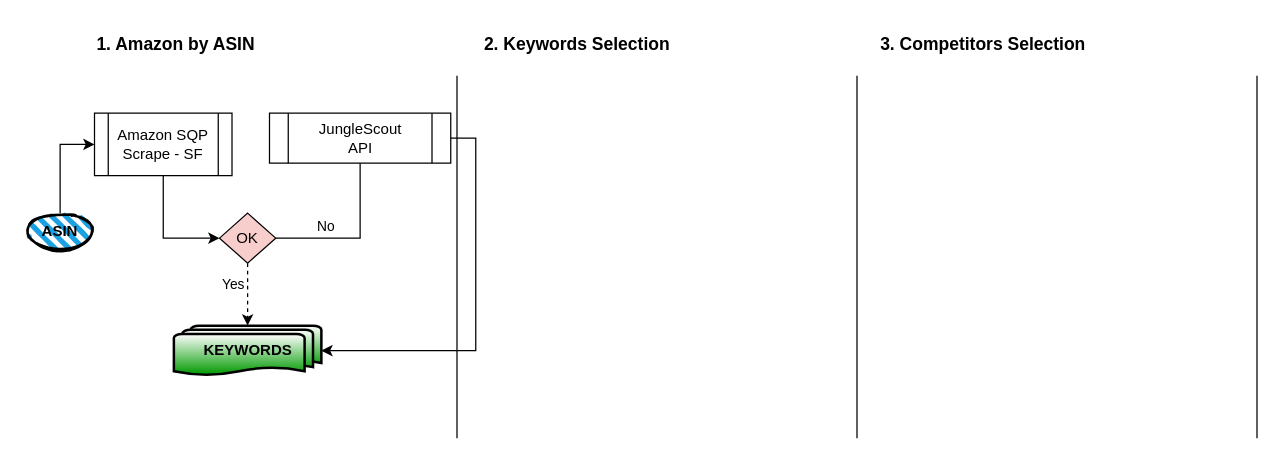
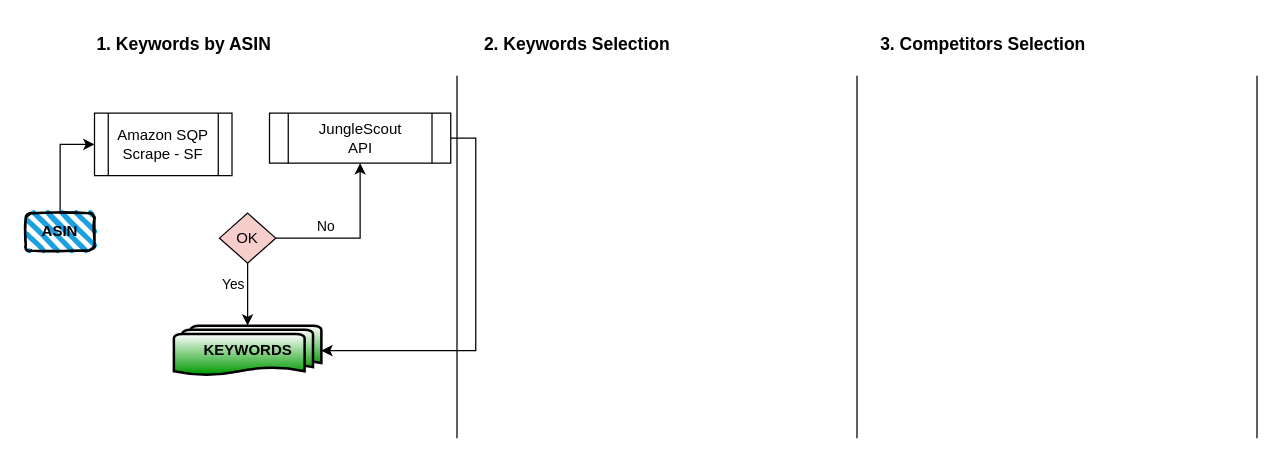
(171, 44) -> (181, 44)
(360, 169) -> (360, 173)
(163, 231) -> none
(60, 232) -> (60, 232)
(248, 290) -> (248, 290)
